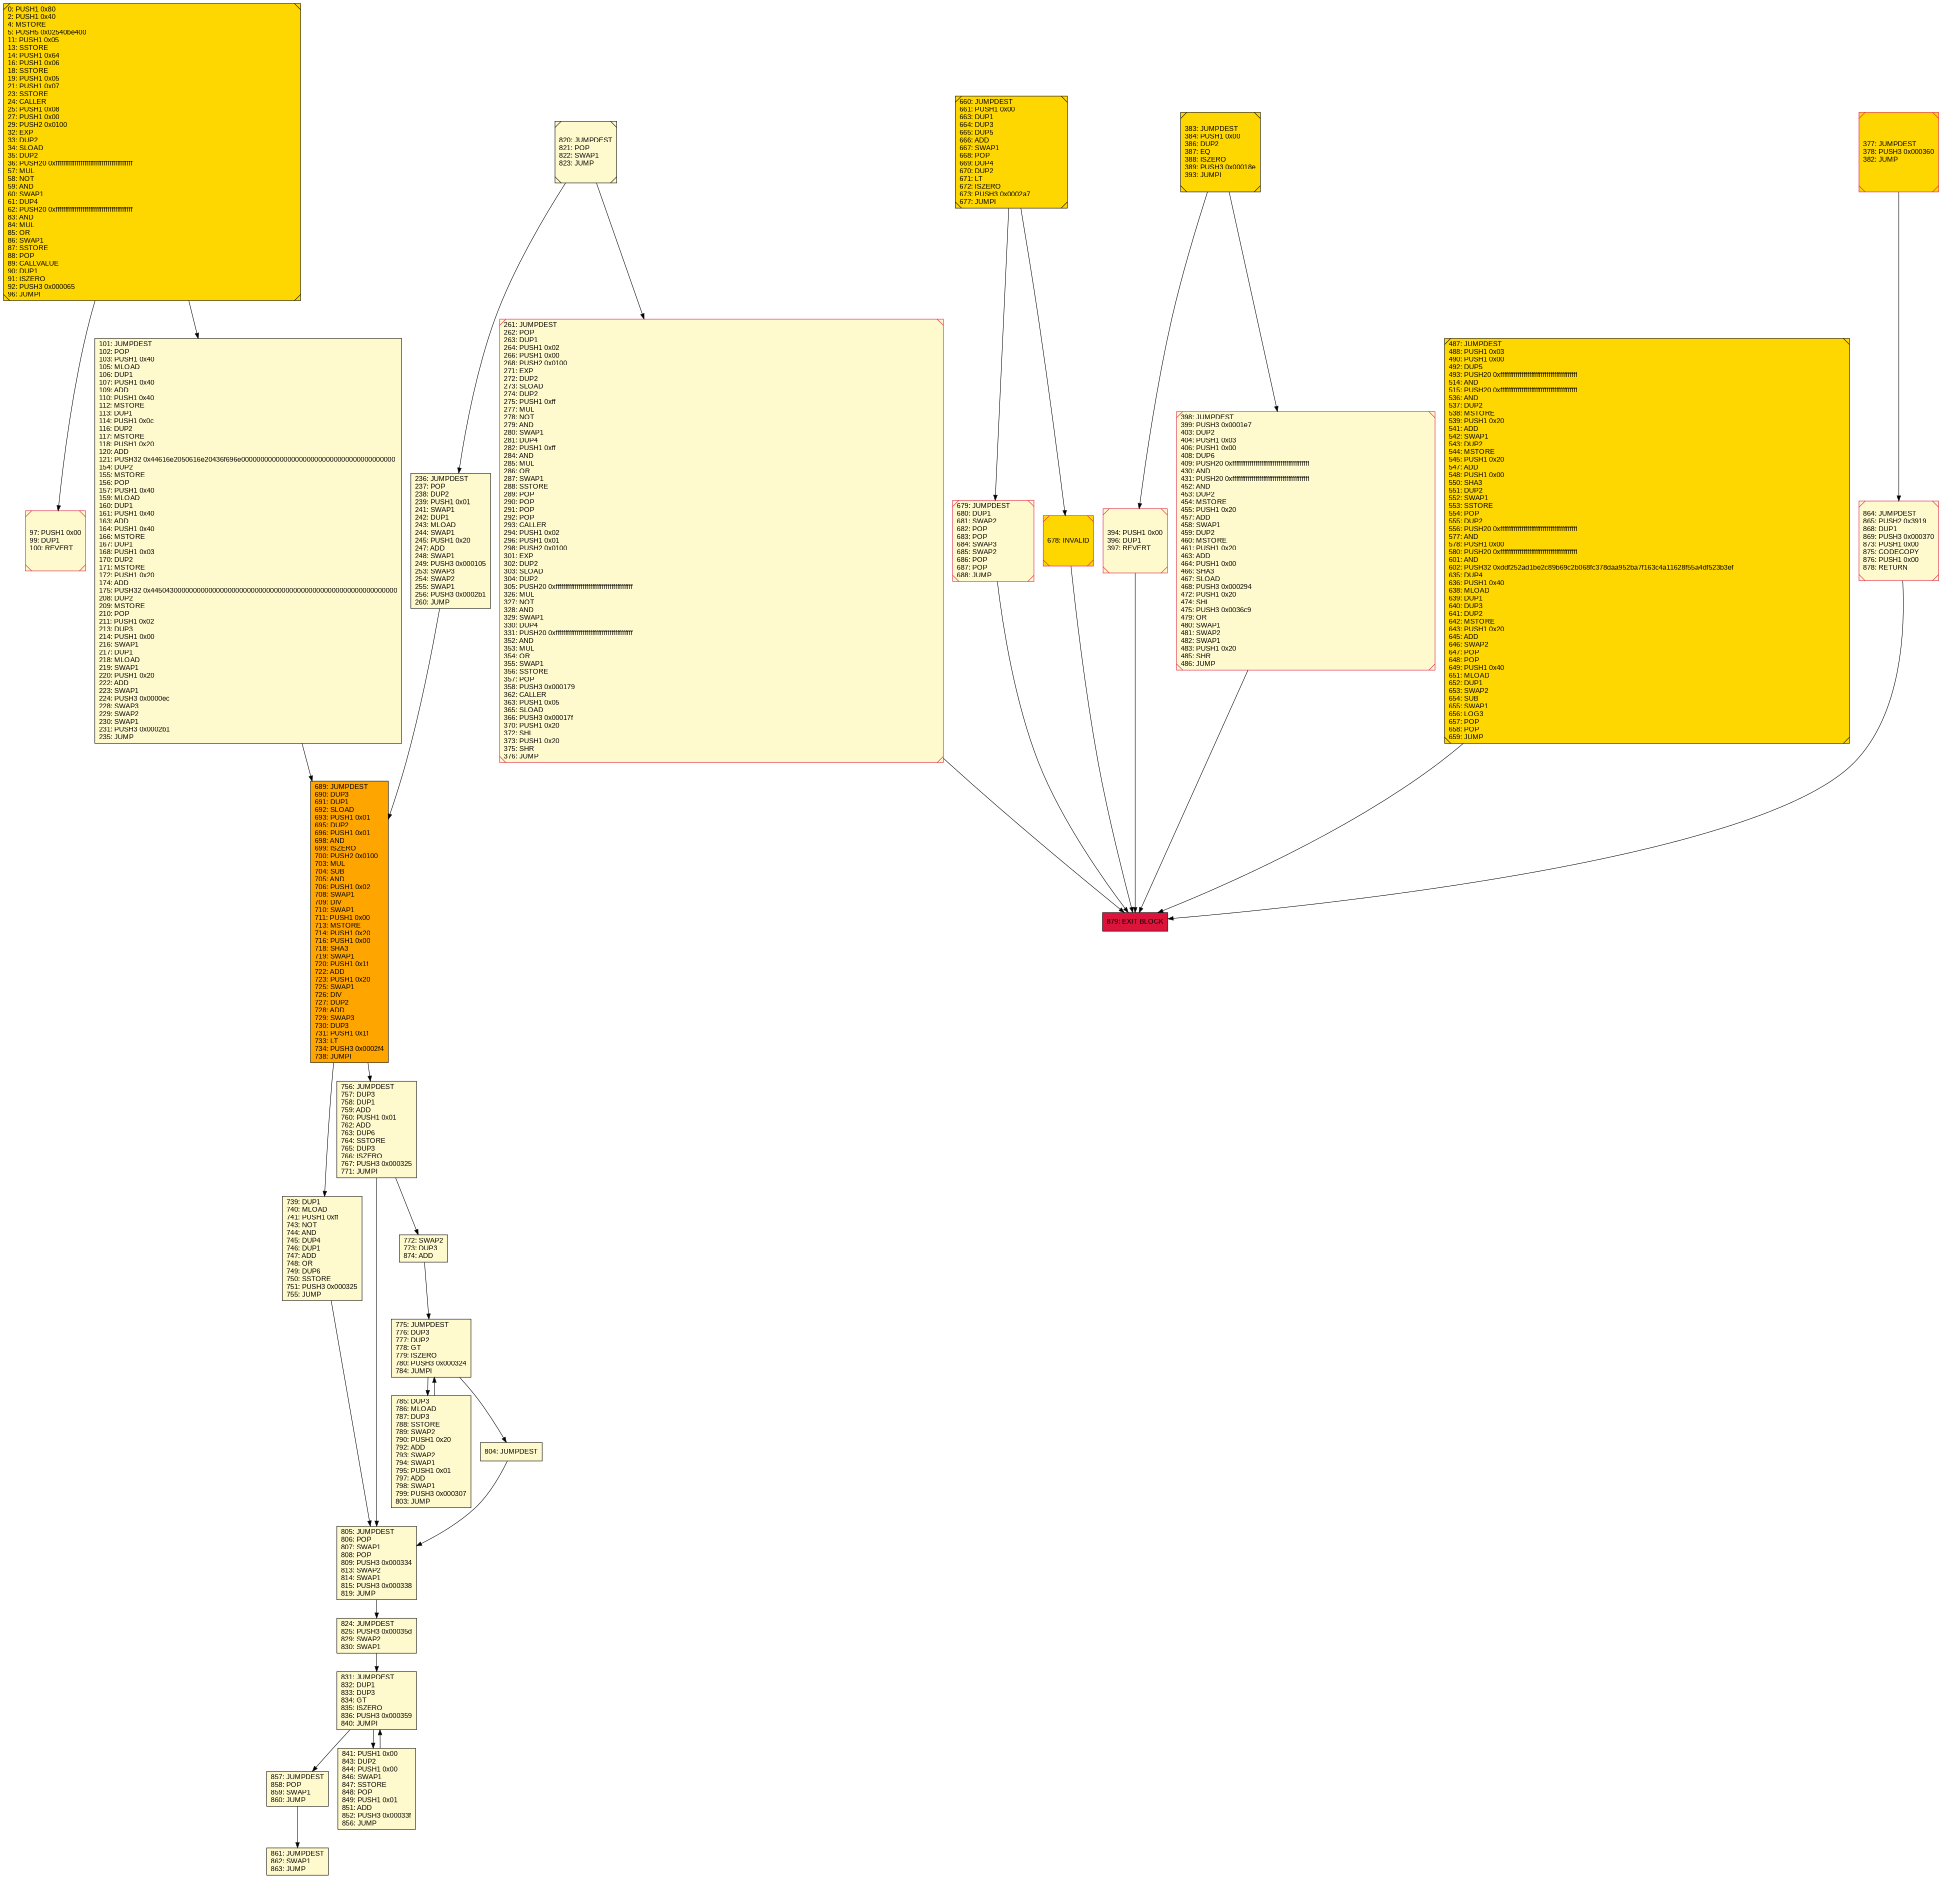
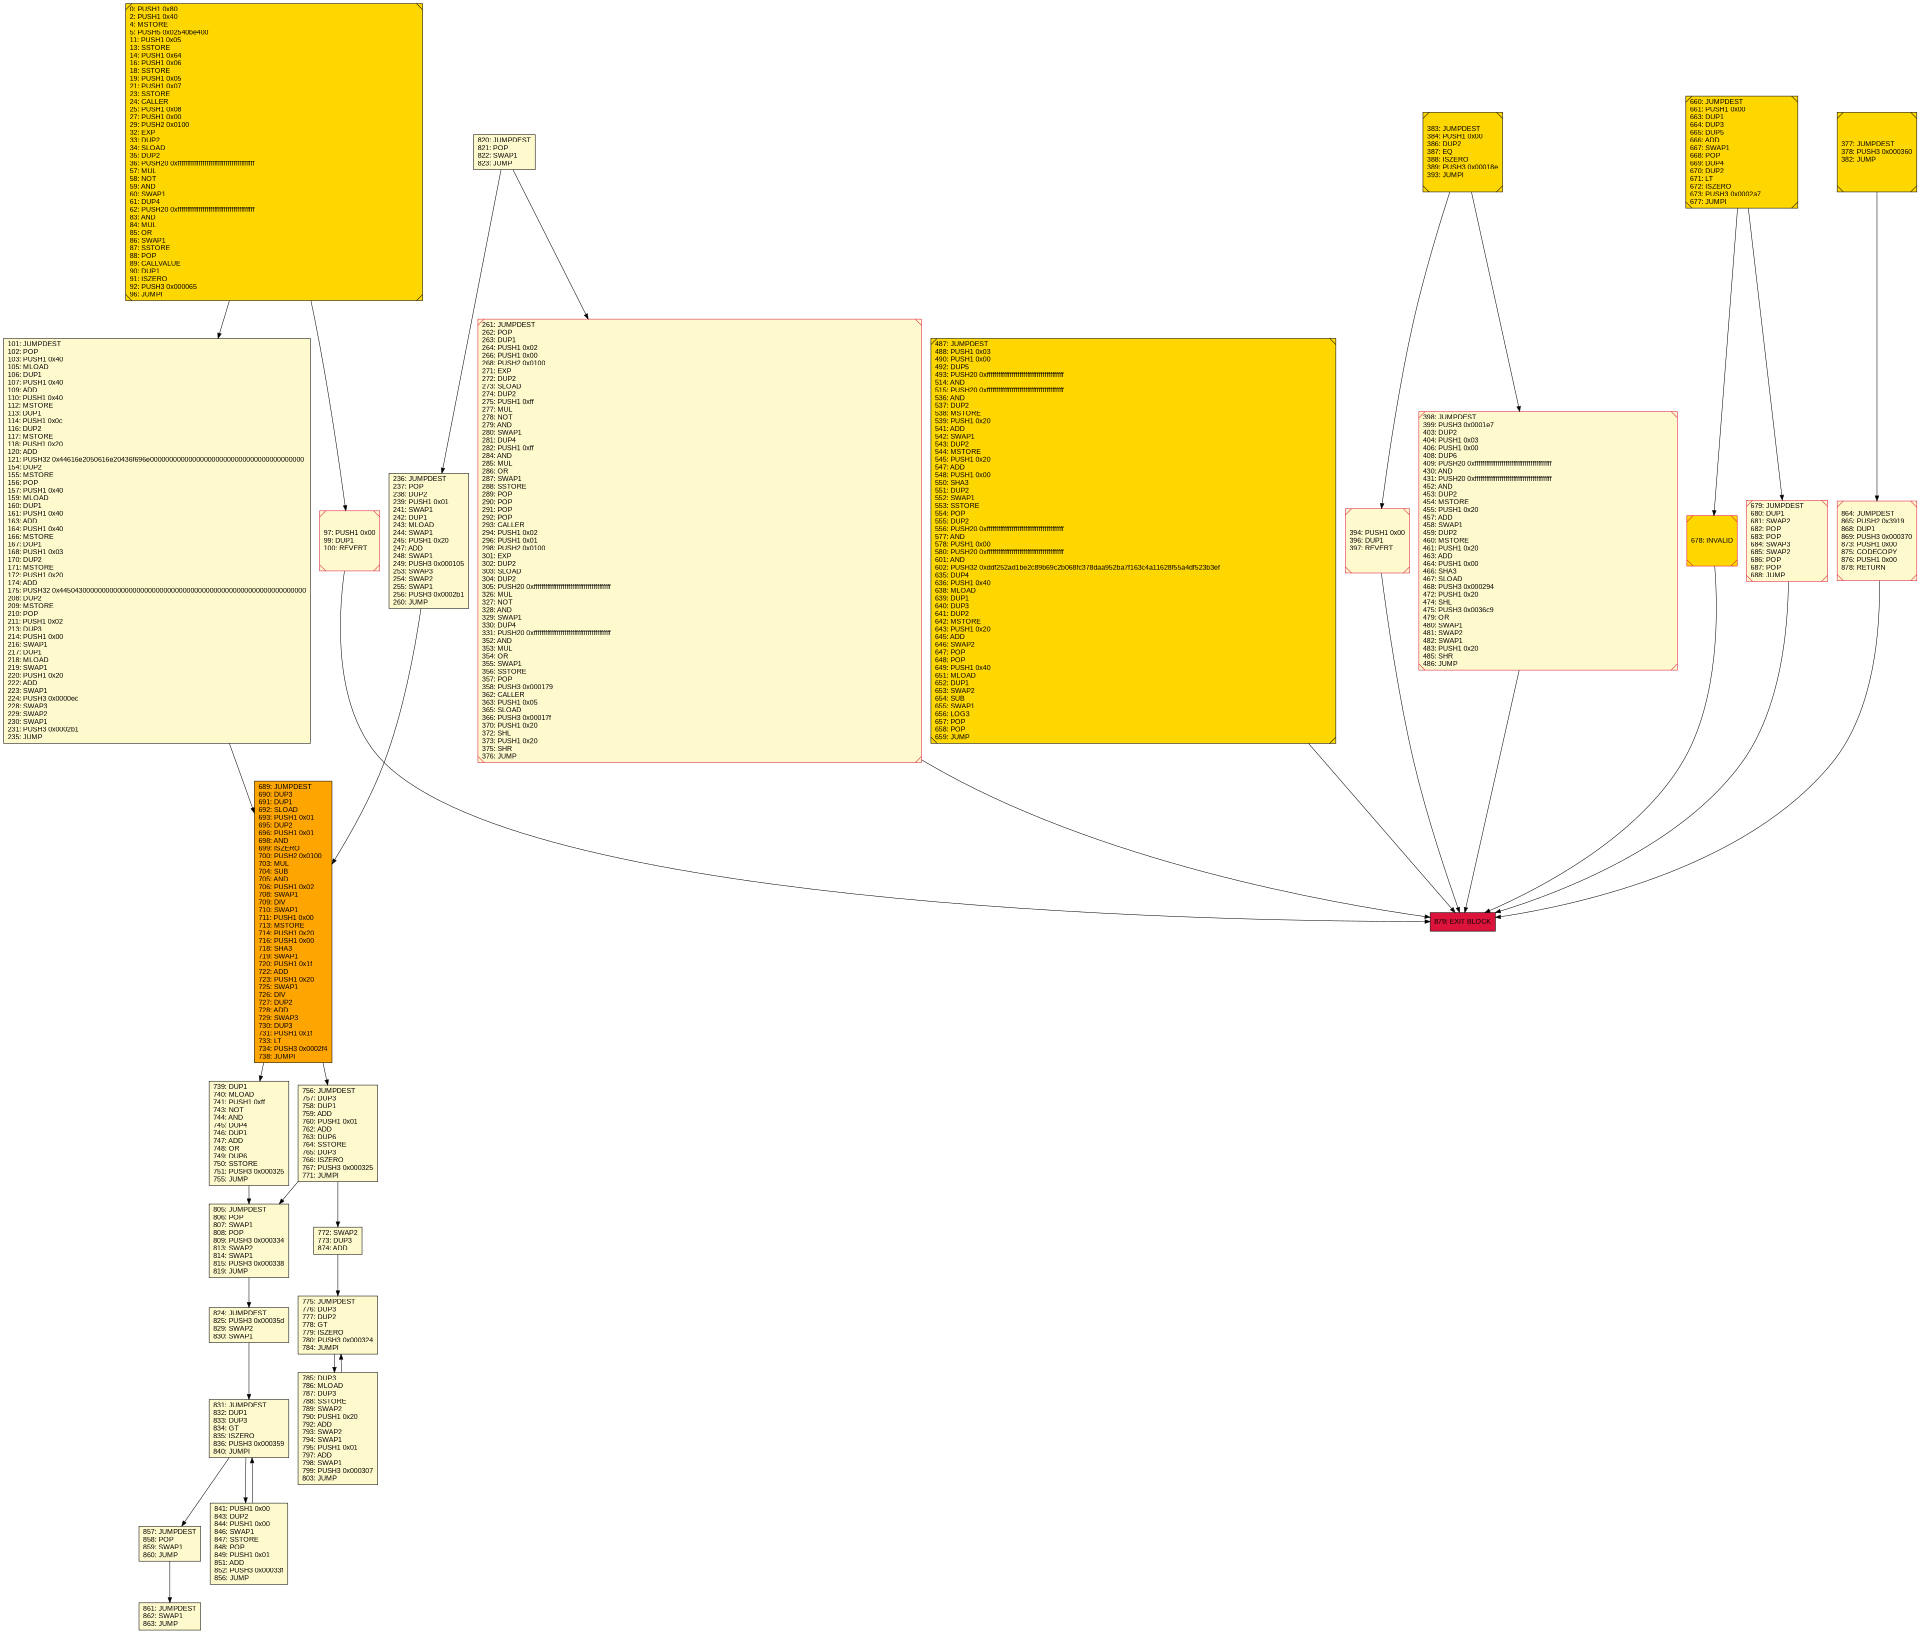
(586, 152) -> (504, 152)
(1899, 152) -> (1877, 152)
none -> (793, 886)
(511, 1452) -> none
